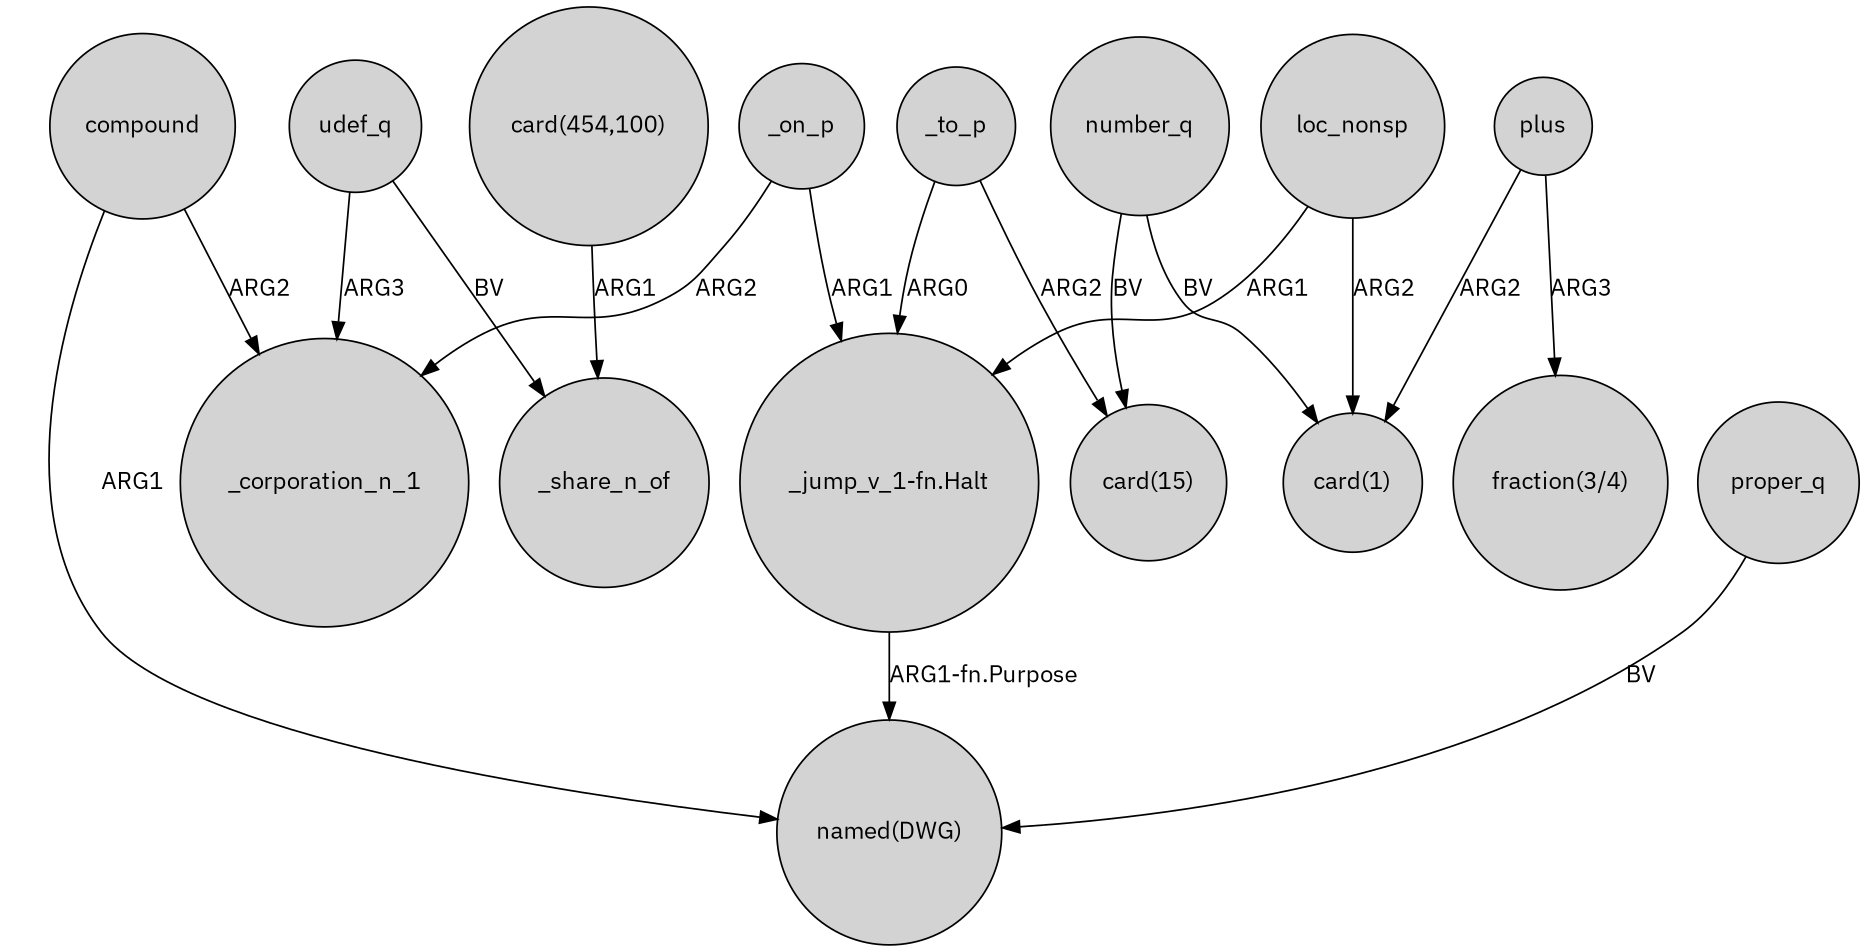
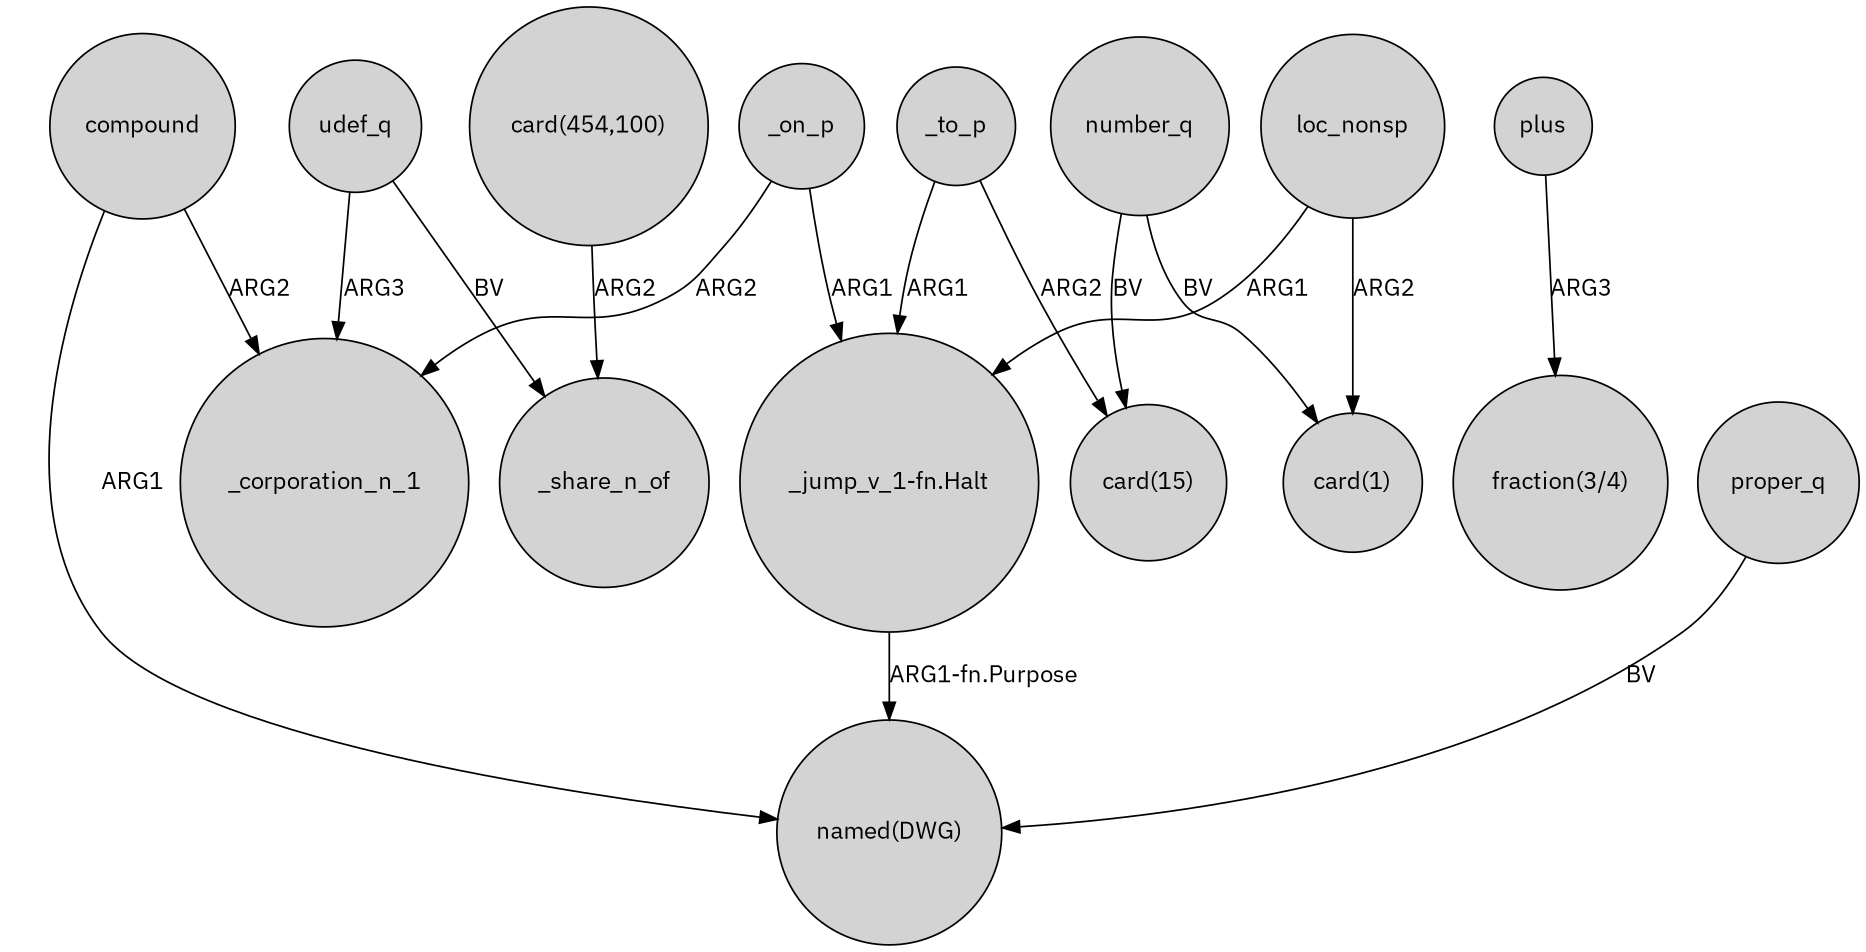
(1457, 288) -> none
(626, 289) -> (626, 289)
(938, 289) -> (938, 289)
